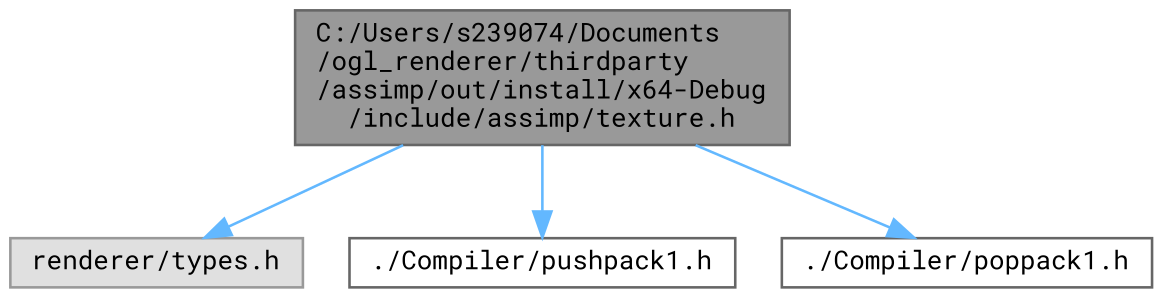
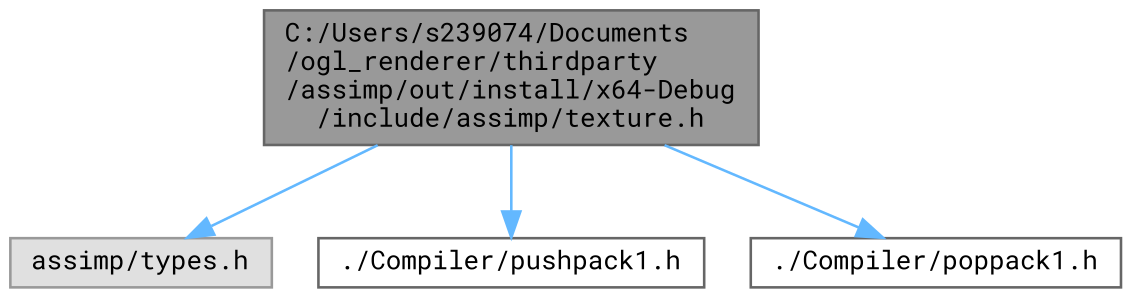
(157, 263) -> (141, 263)
